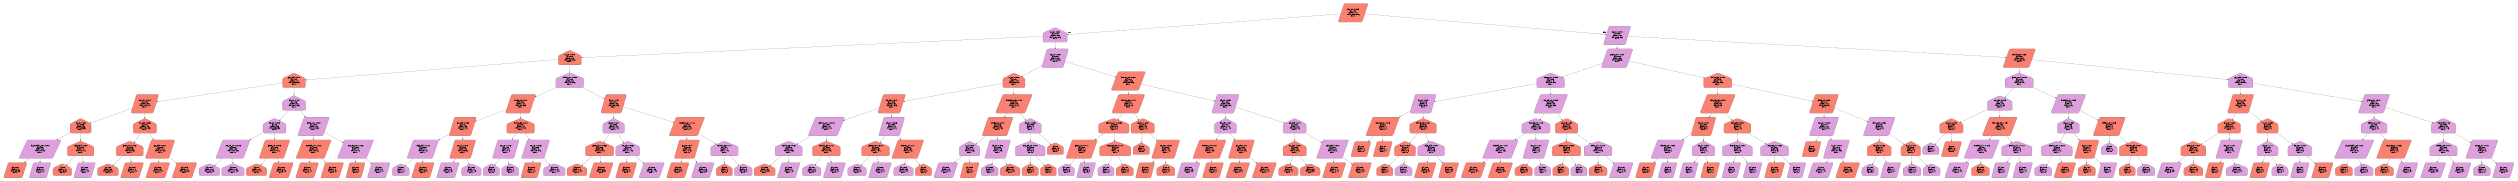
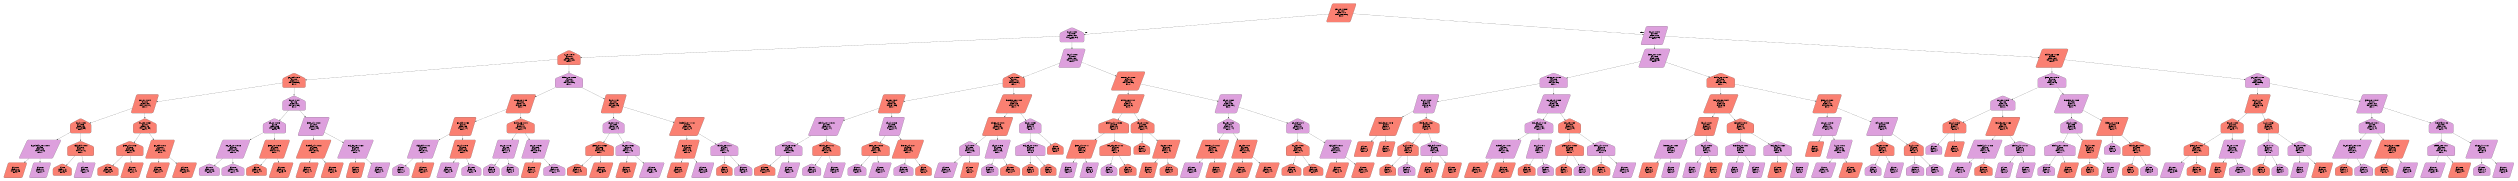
(1066, 170) -> (1068, 170)
(2260, 170) -> (2261, 170)
(2460, 170) -> (2460, 170)
